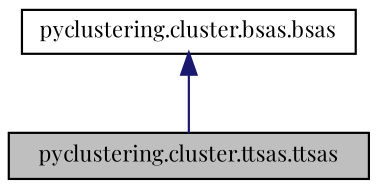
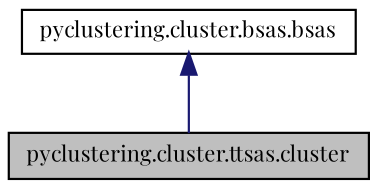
(189, 156) -> (189, 156)
